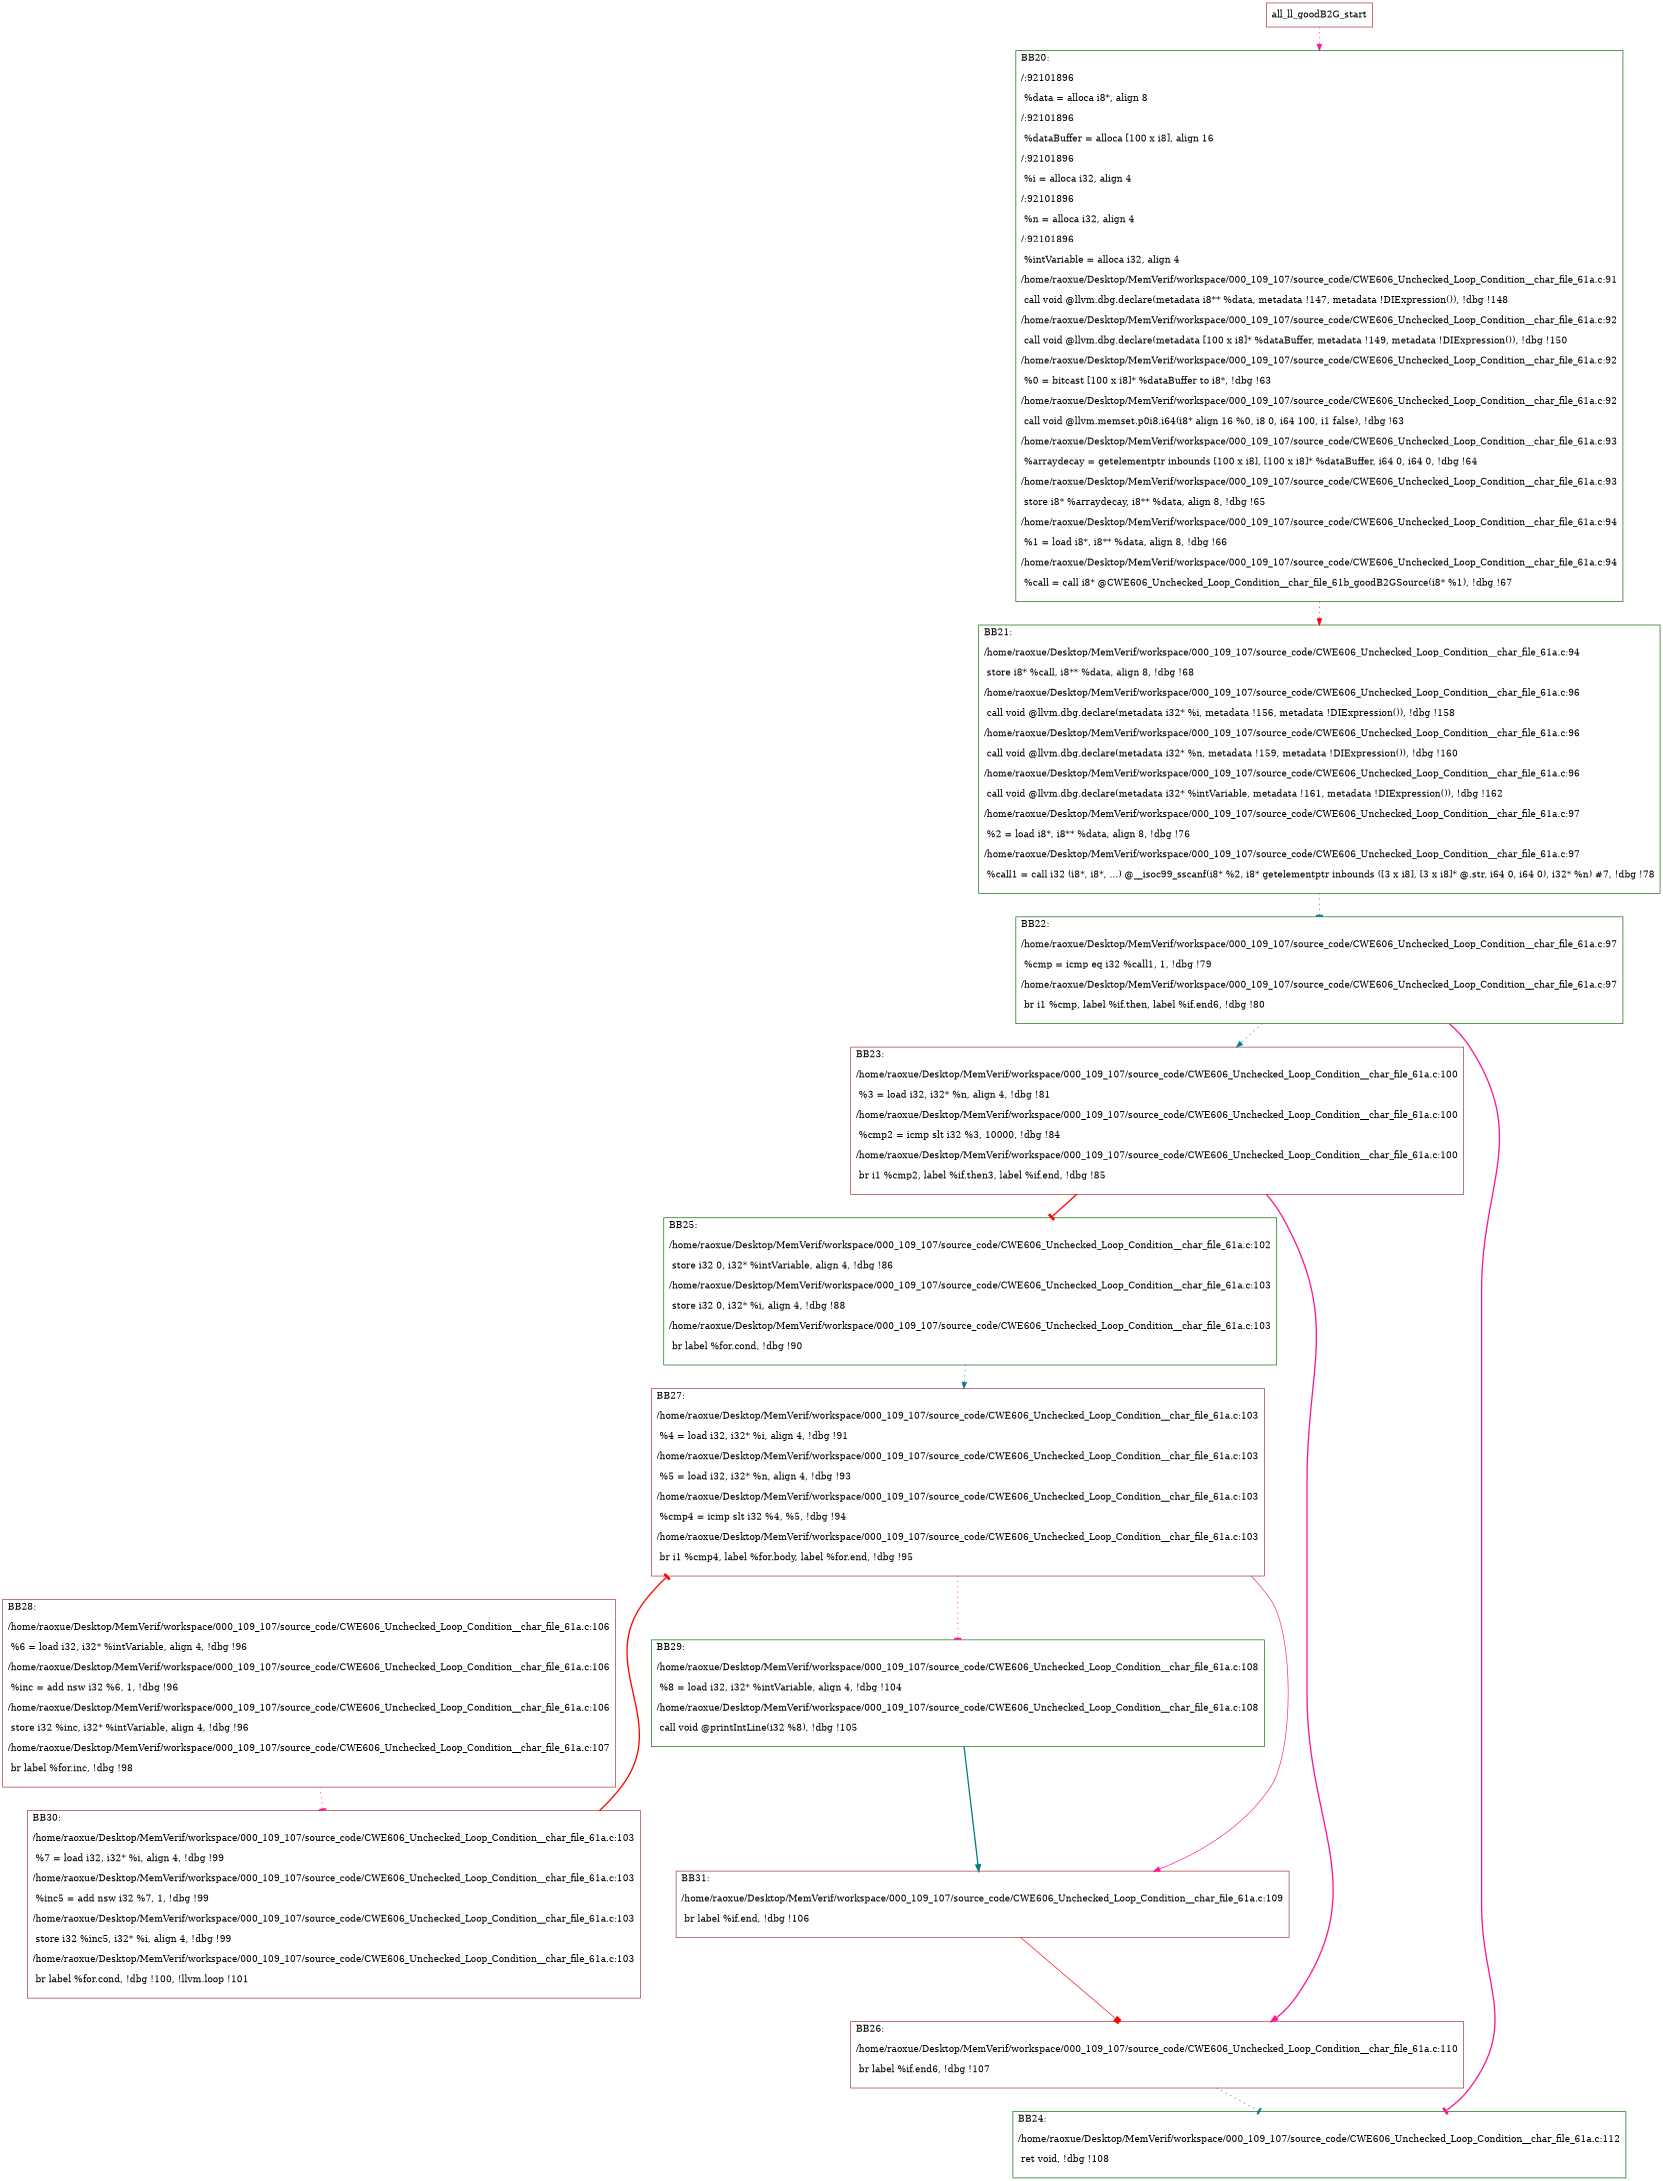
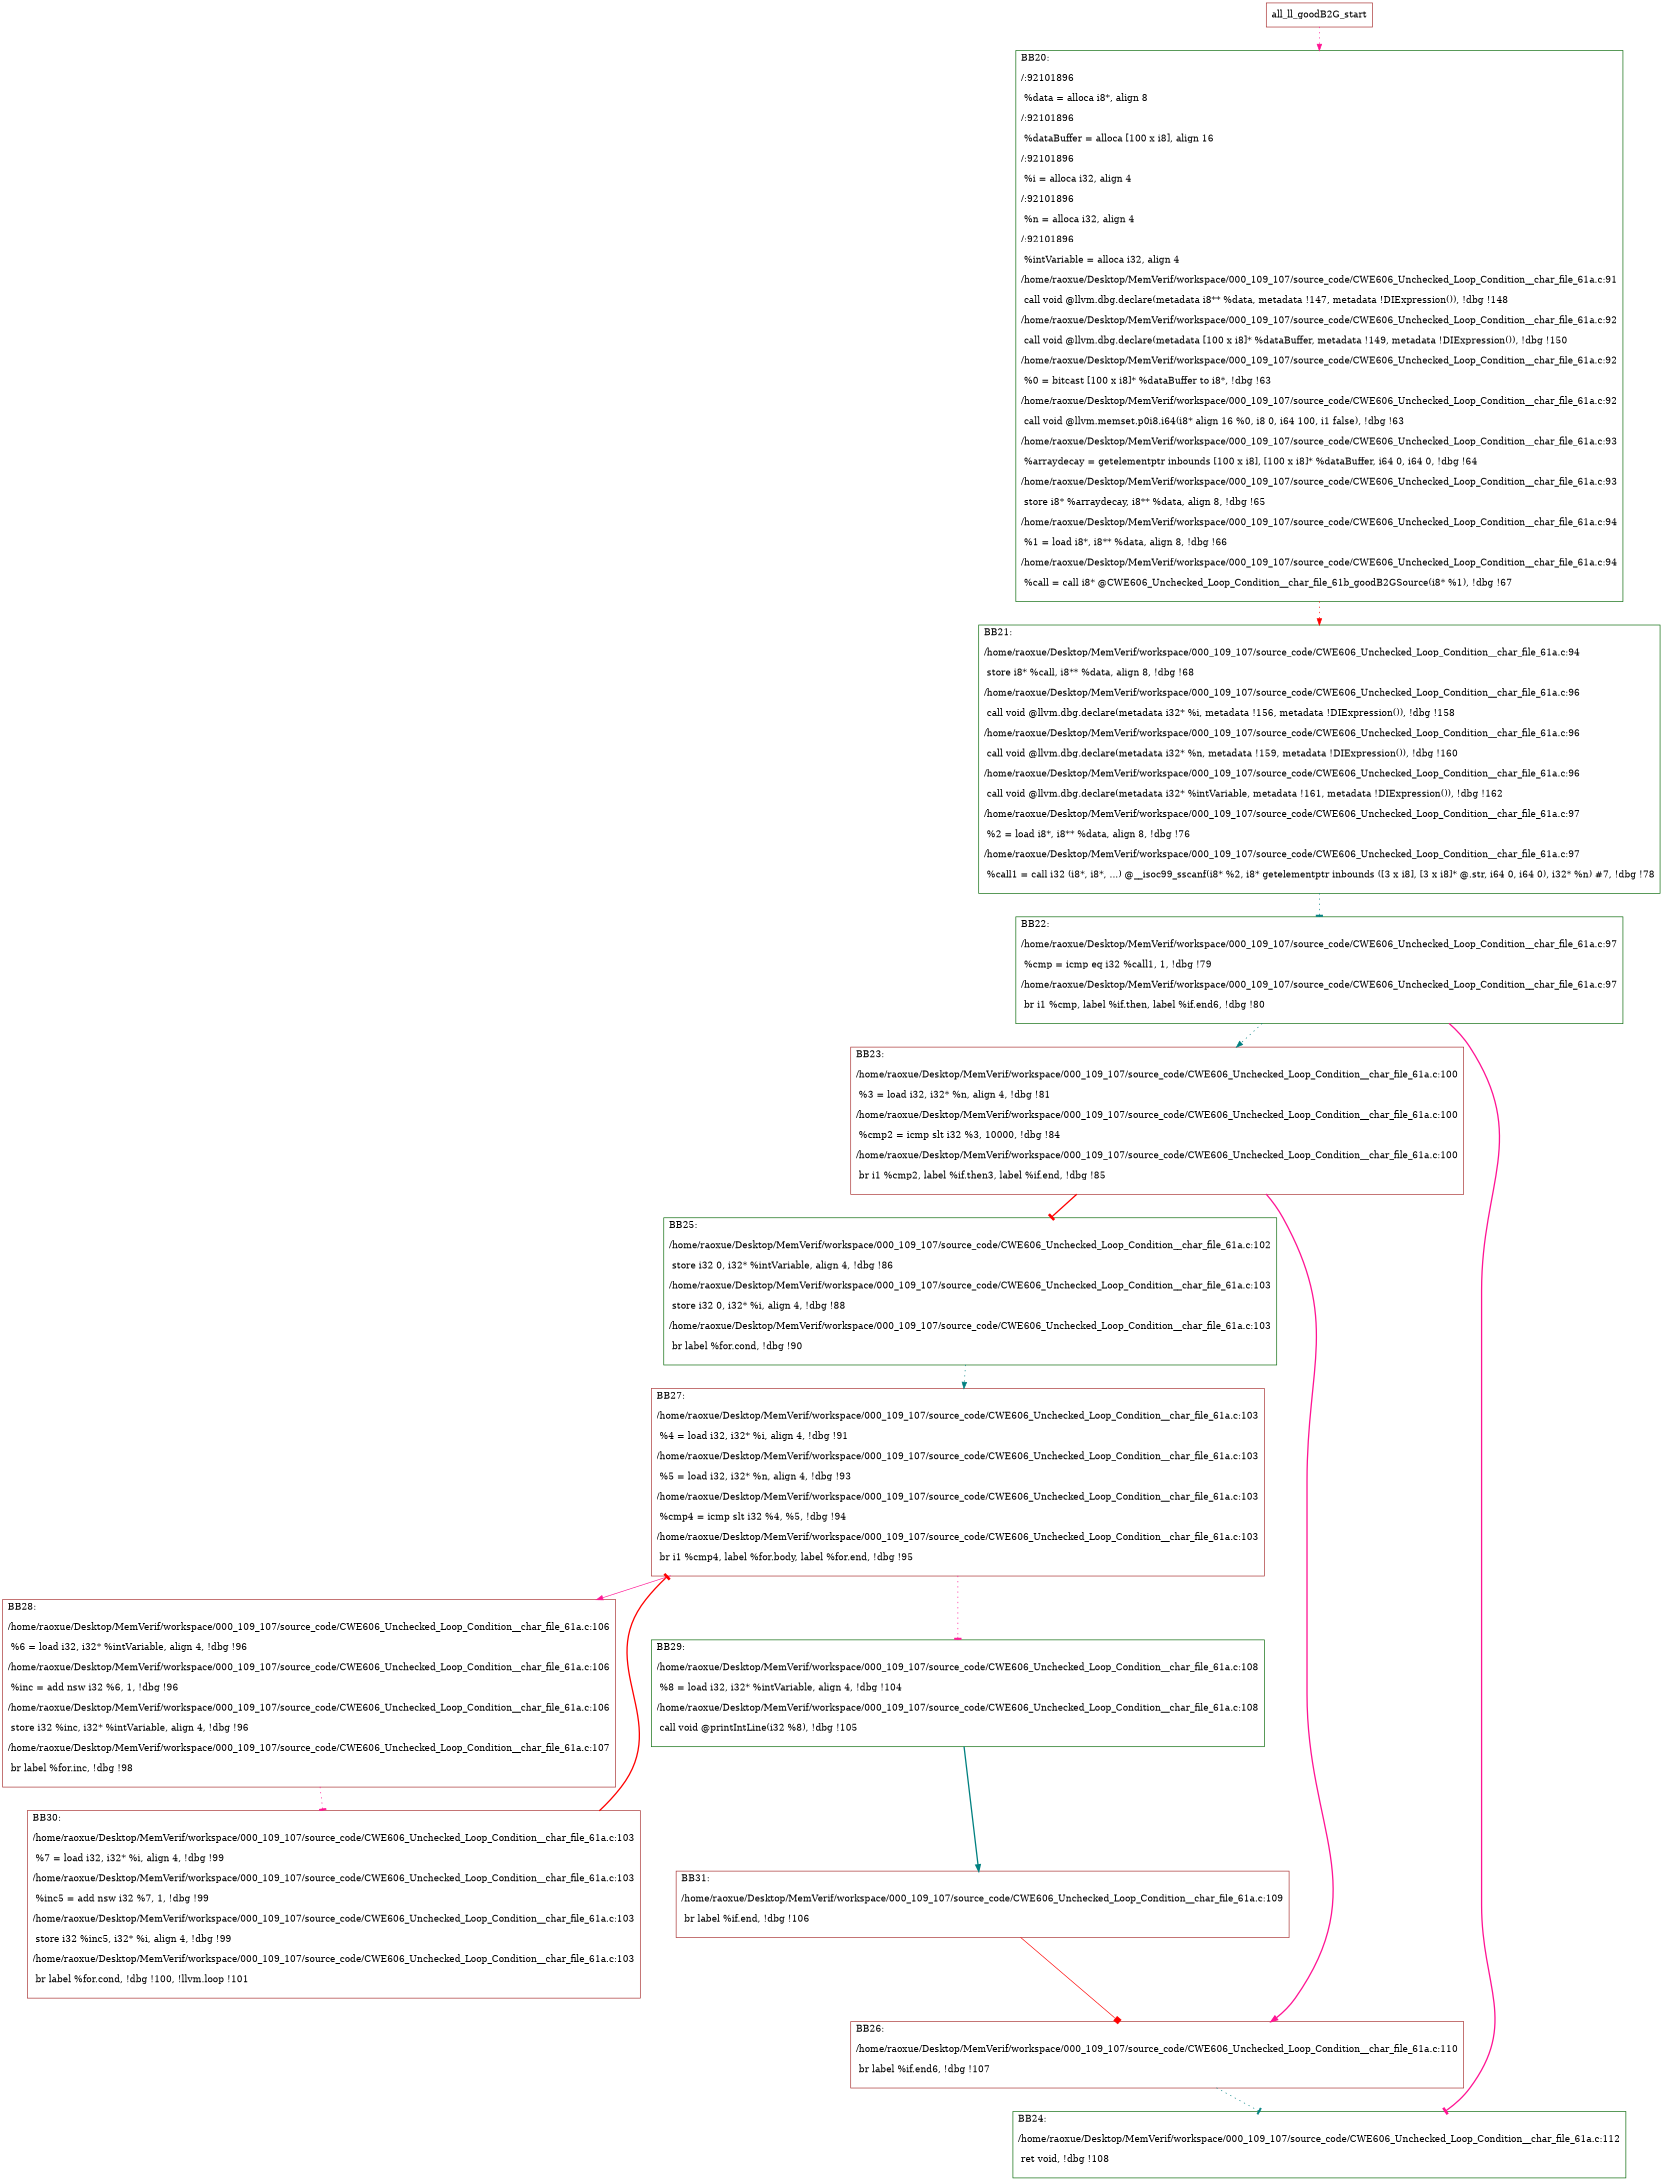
(1284, 1748) -> (637, 1587)
